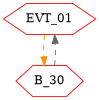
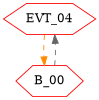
(50, 19) -> (50, 19)
(50, 81) -> (50, 81)
